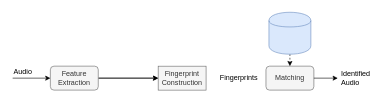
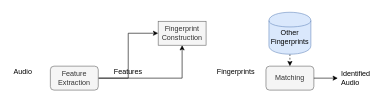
none -> (290, 38)
none -> (128, 72)
(44, 78) -> none
(182, 78) -> (182, 33)
(239, 78) -> (236, 72)
